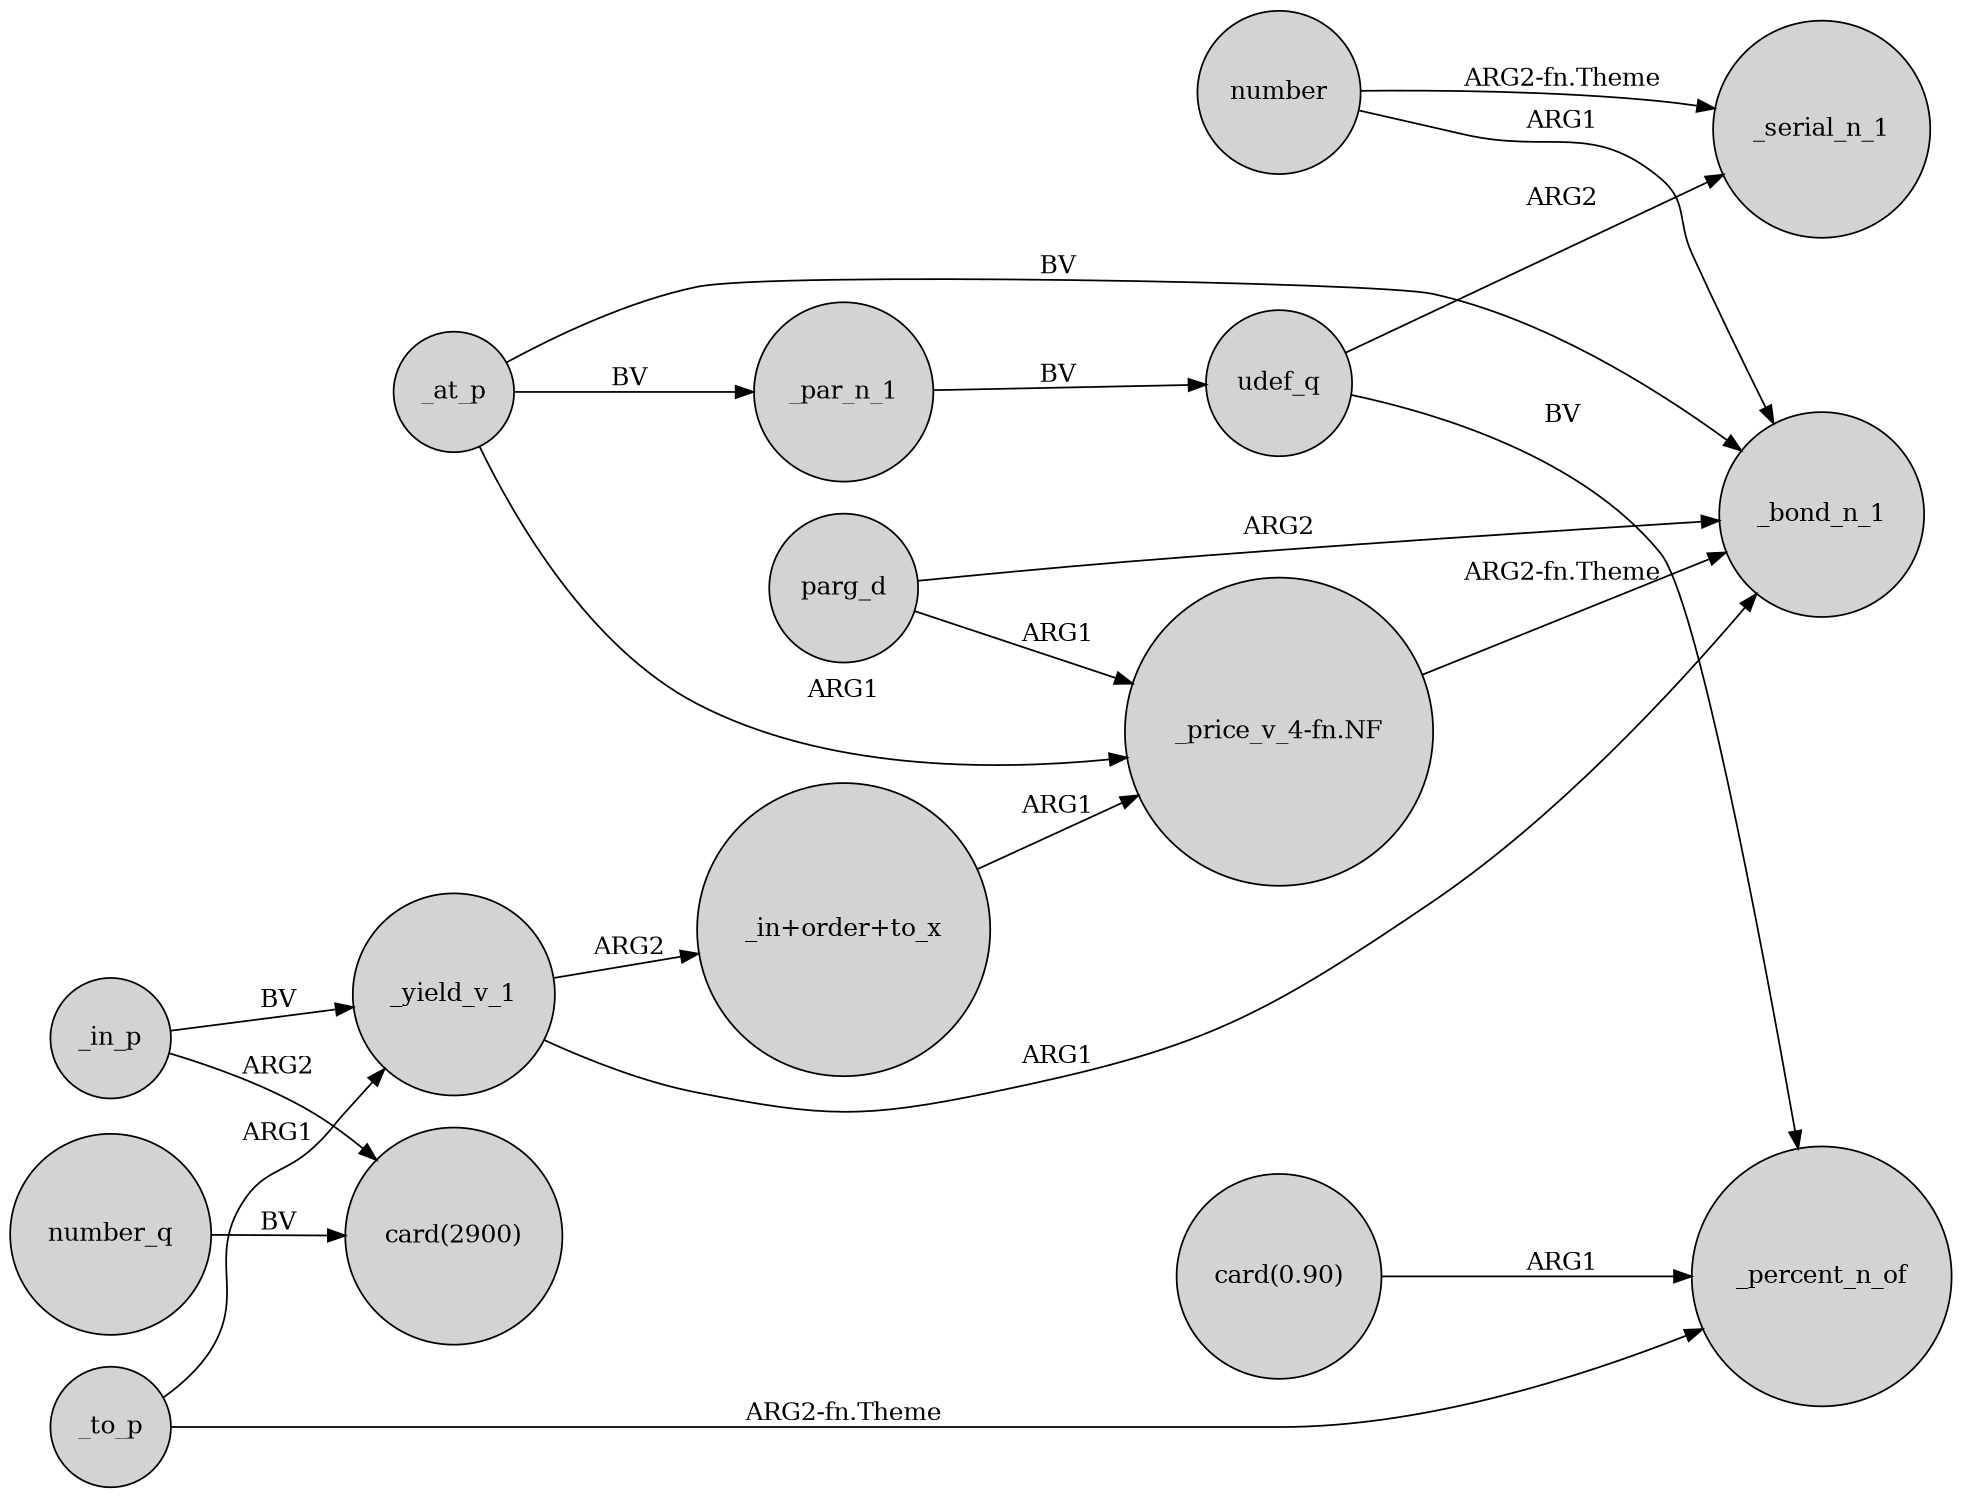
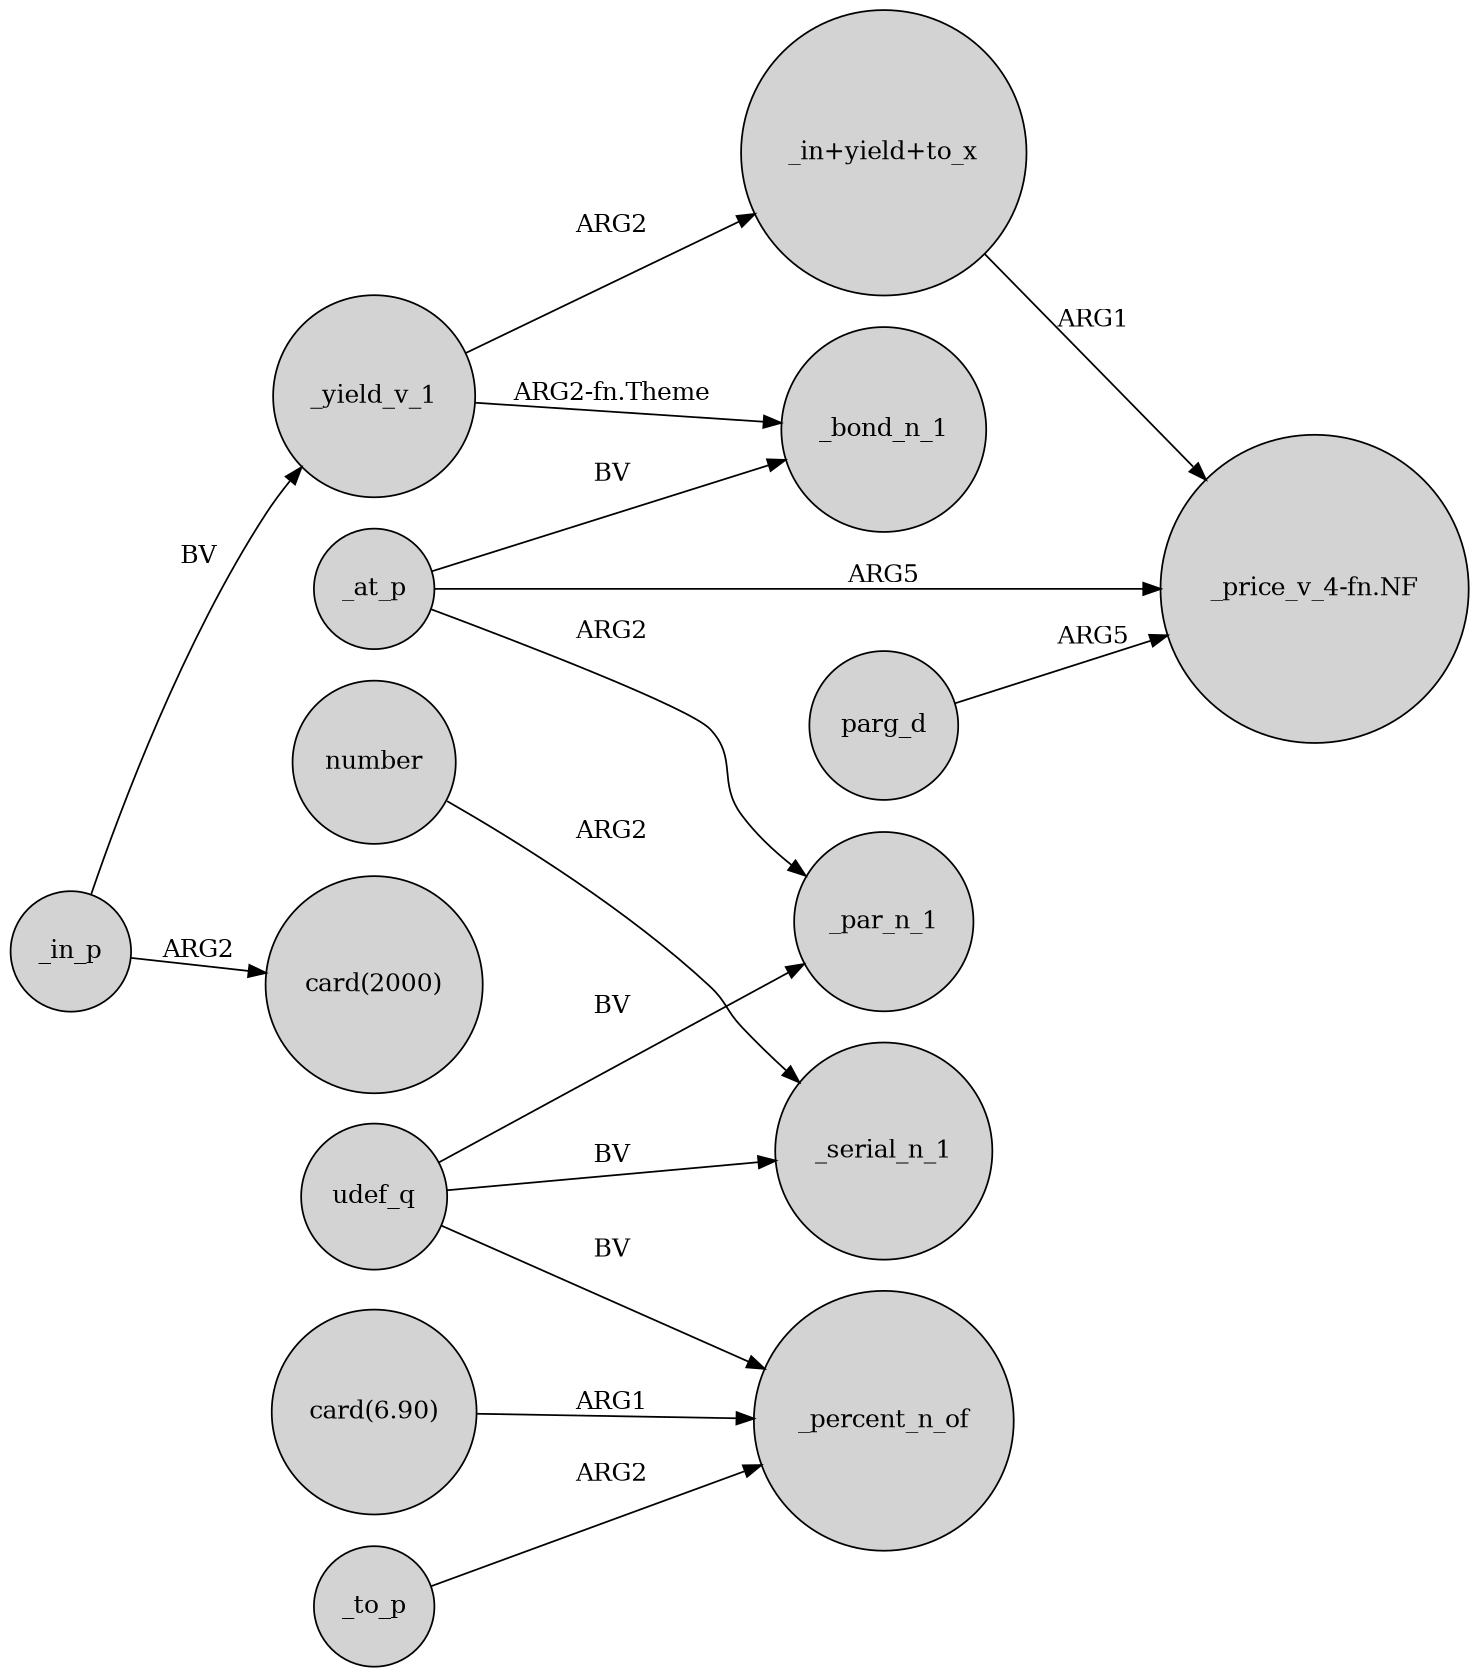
(1562, 79) -> (612, 831)
(1636, 161) -> none
(1562, 198) -> (612, 1155)
(629, 379) -> (612, 632)
(1061, 388) -> (614, 1067)
(1309, 548) -> none
(1566, 617) -> none
(1058, 635) -> (1094, 637)
(844, 691) -> (884, 576)
(844, 930) -> (884, 153)
(1058, 1057) -> (612, 394)
(233, 1221) -> none
(111, 1234) -> none
(454, 1236) -> (374, 985)
(1279, 1276) -> (374, 1412)
(844, 1414) -> (612, 1474)
